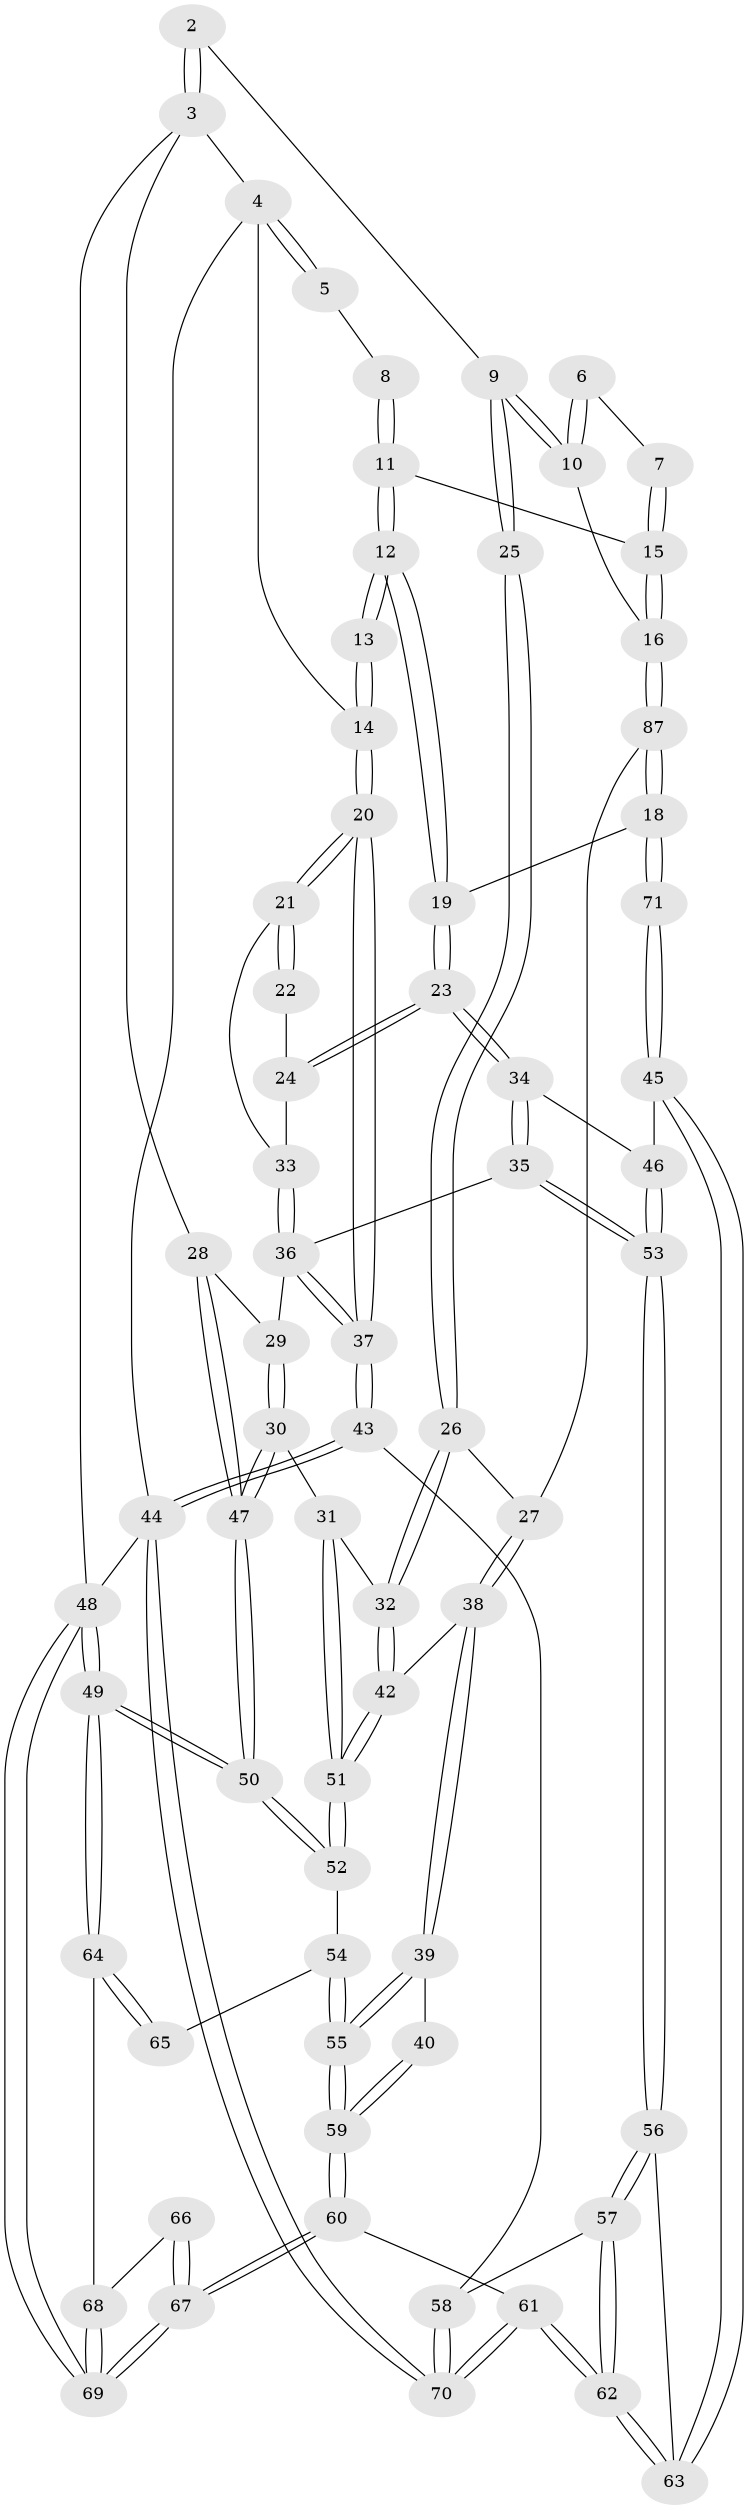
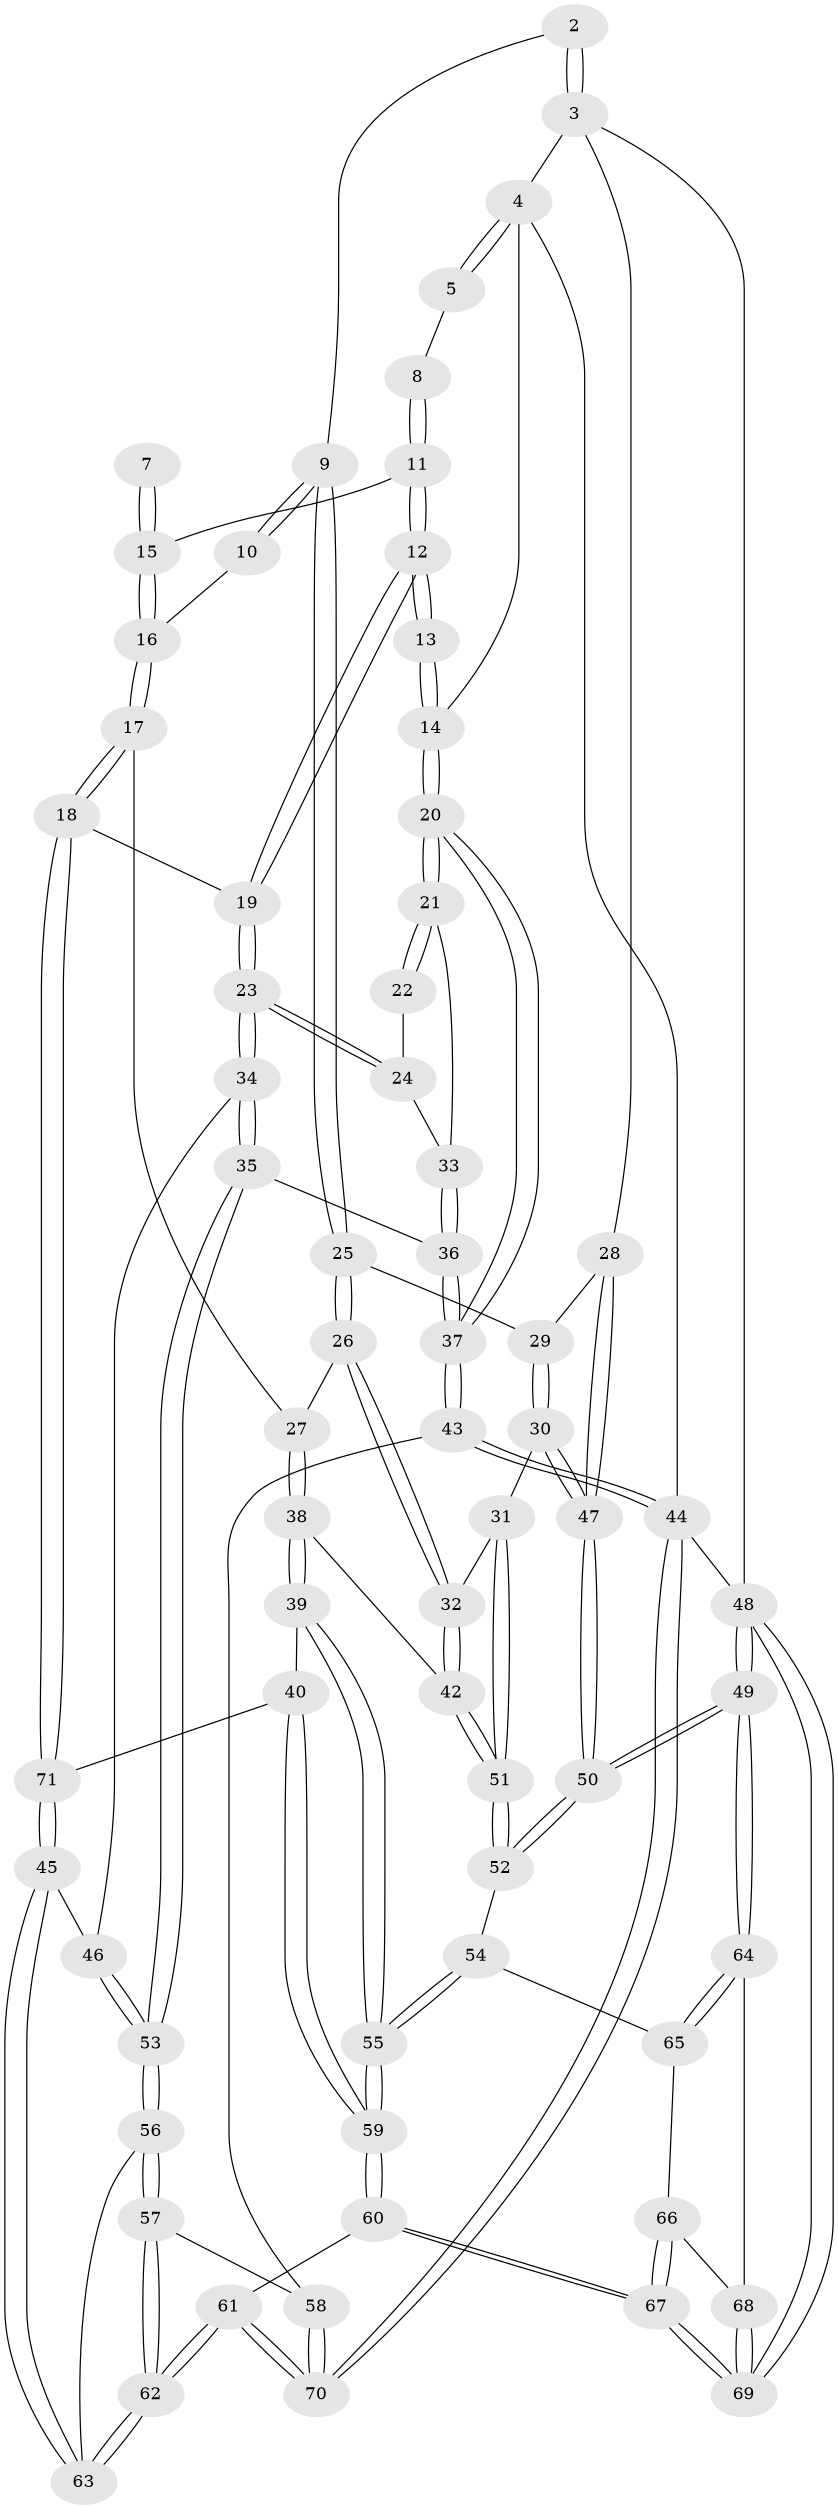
(582, 378) -> none
(654, 728) -> (134, 728)
(281, 1299) -> (432, 1292)
none -> (172, 1737)
none -> (671, 2132)
